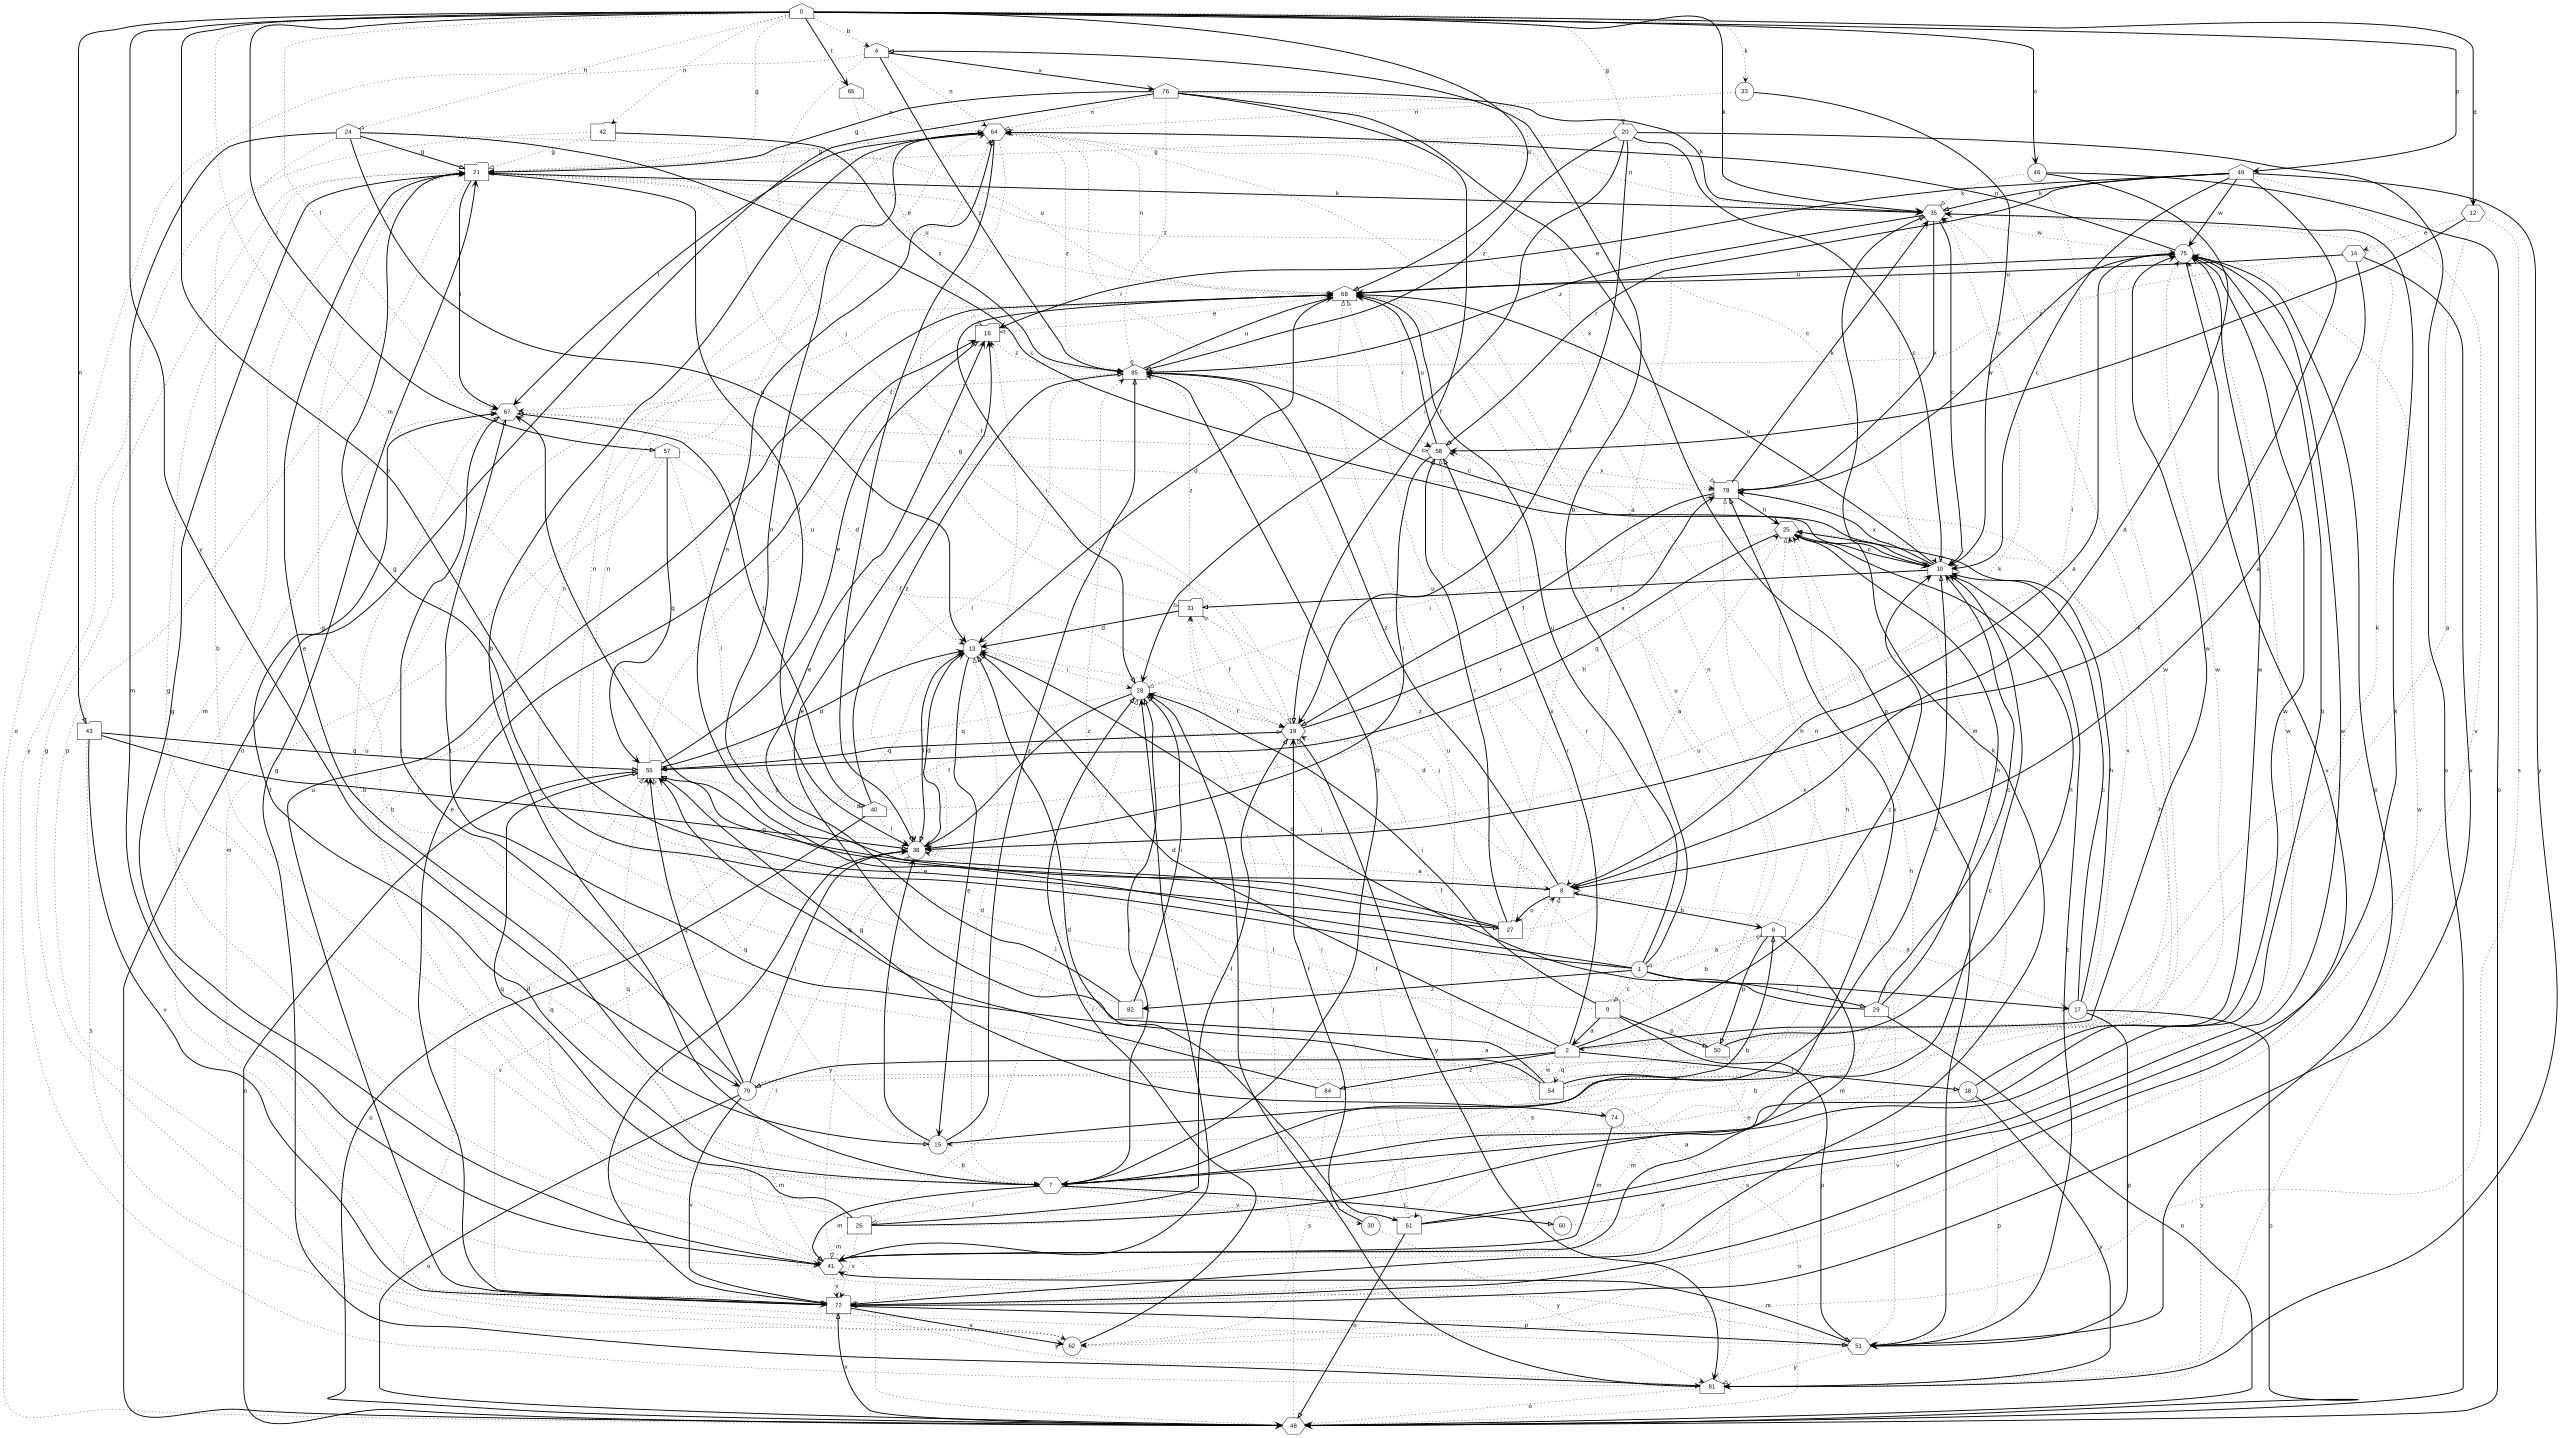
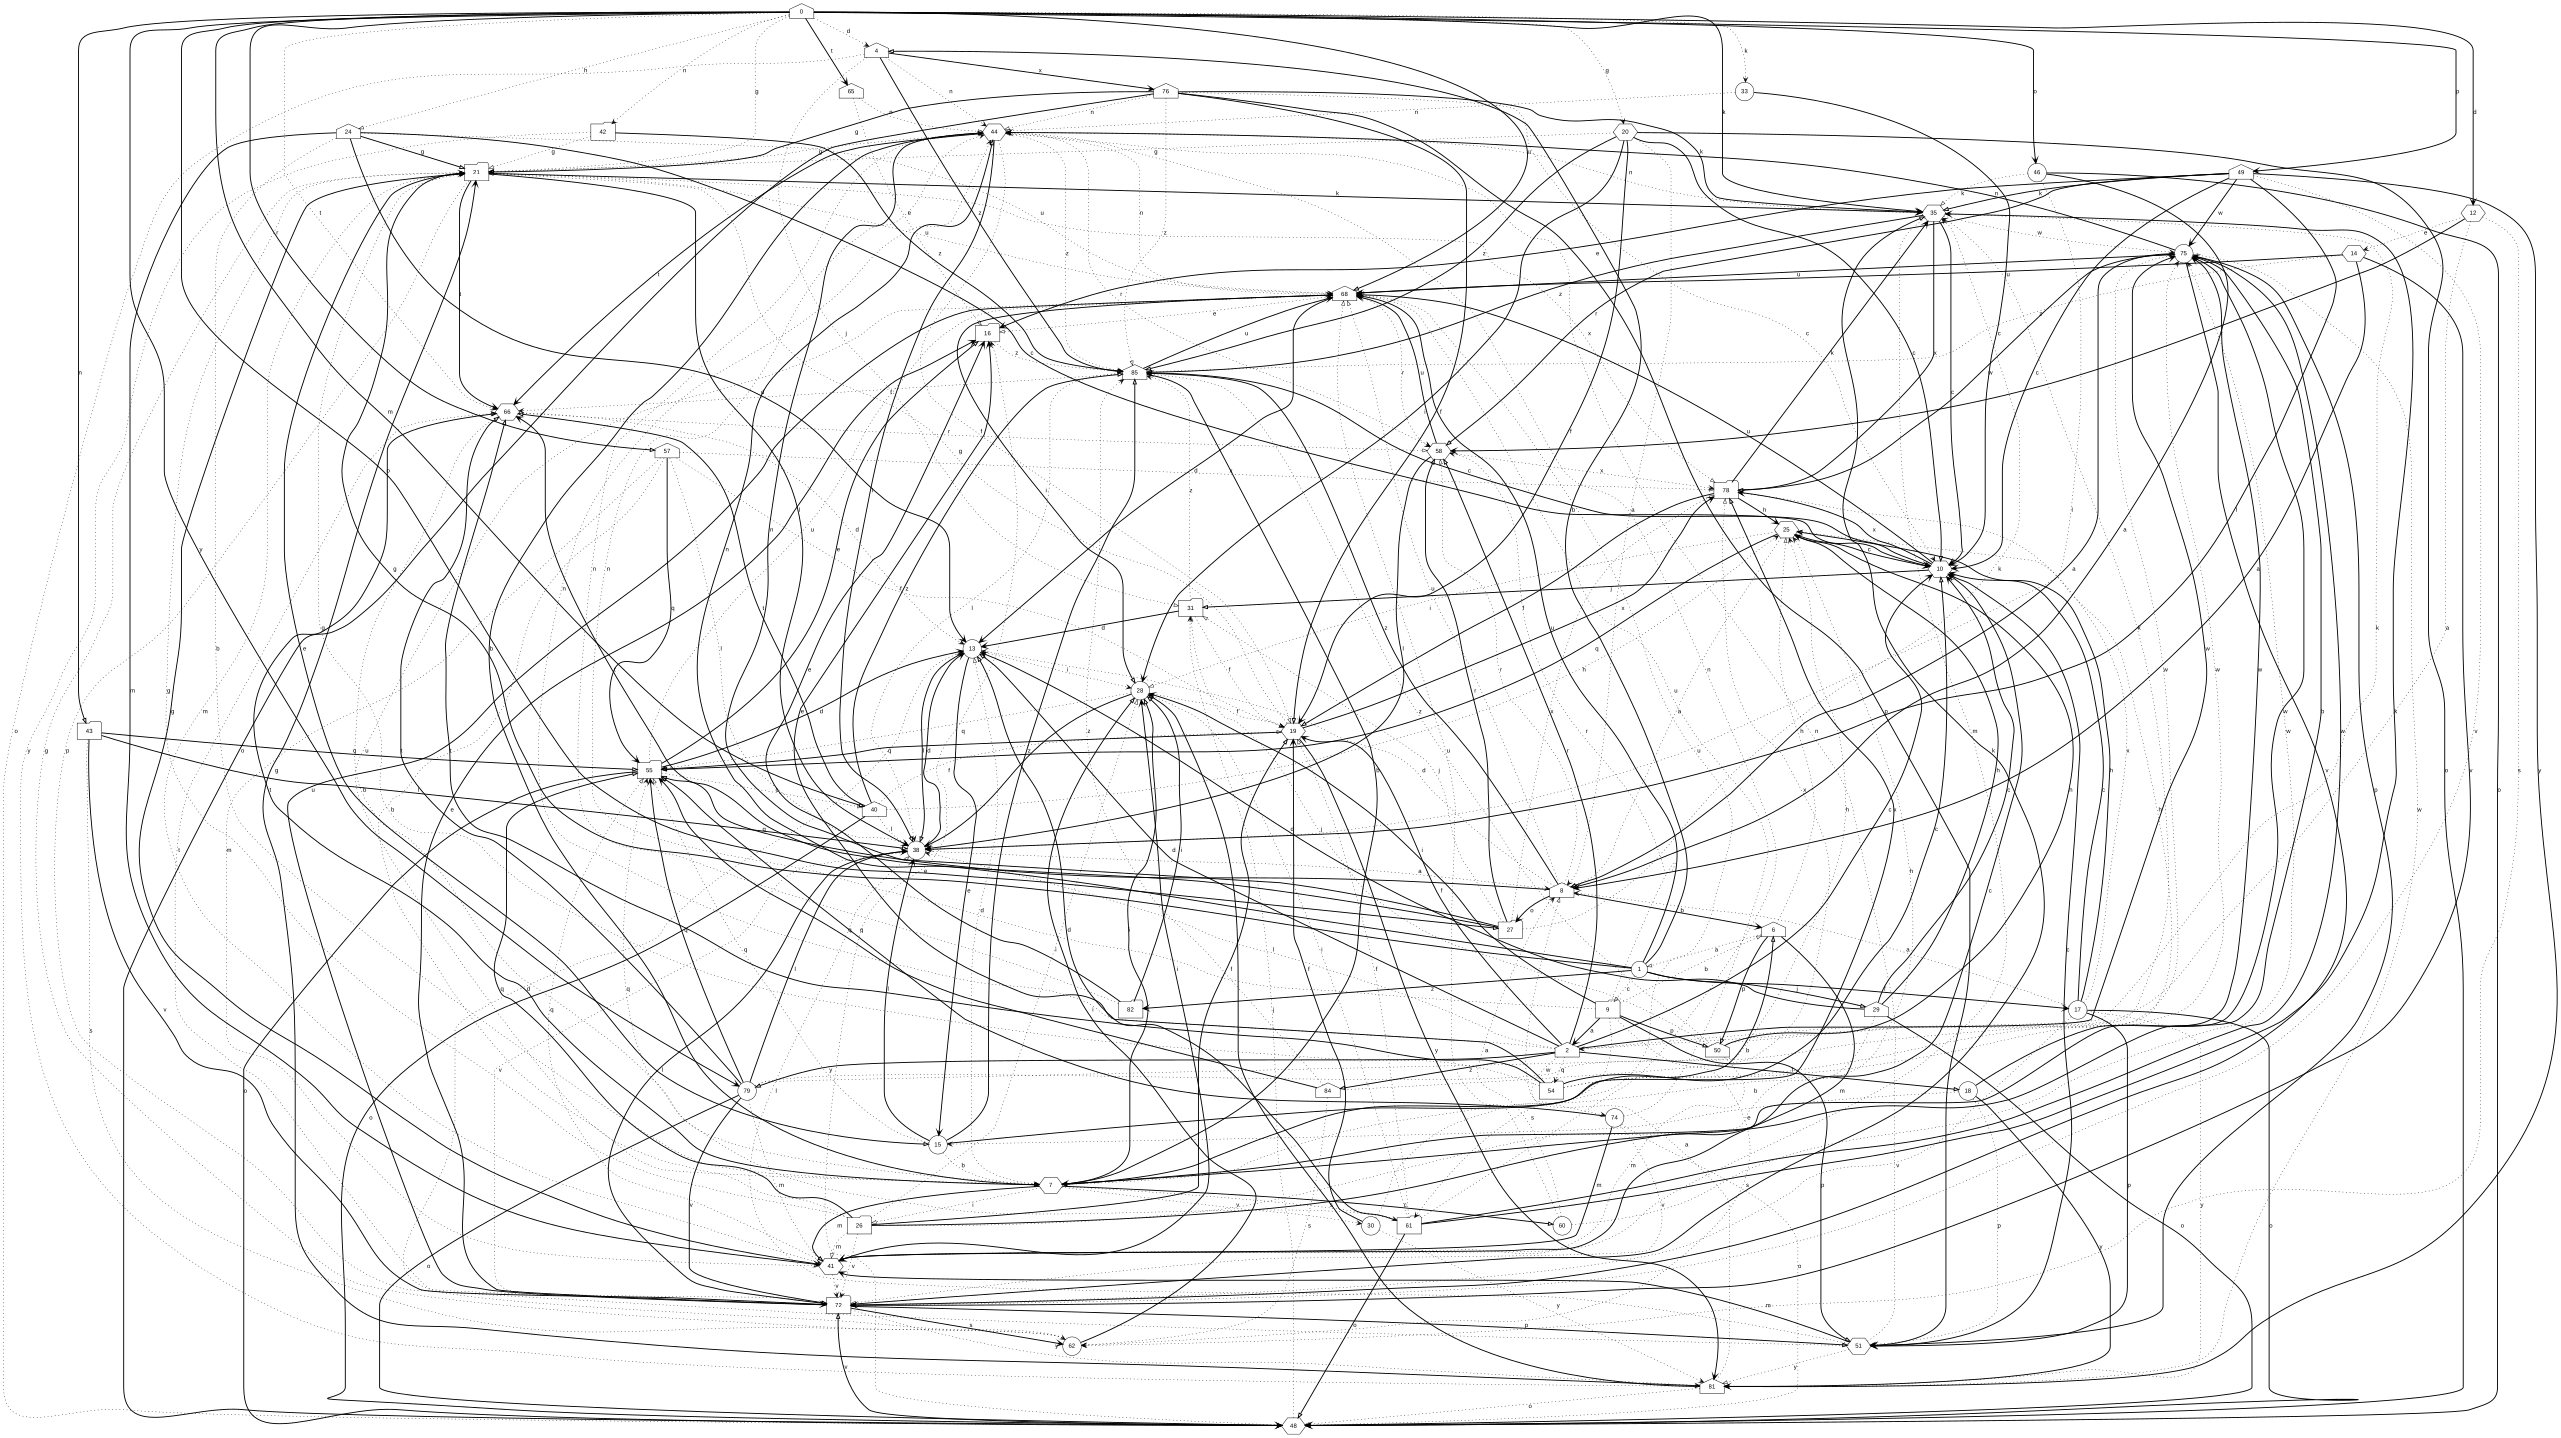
(1245, 17) -> (1245, 17)
(849, 31) -> (849, 31)
(994, 132) -> (994, 132)
(261, 271) -> (261, 271)
(507, 412) -> (507, 412)
(1940, 569) -> (1940, 569)
(1437, 891) -> (1437, 891)
